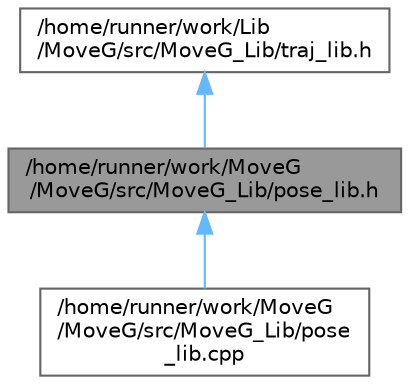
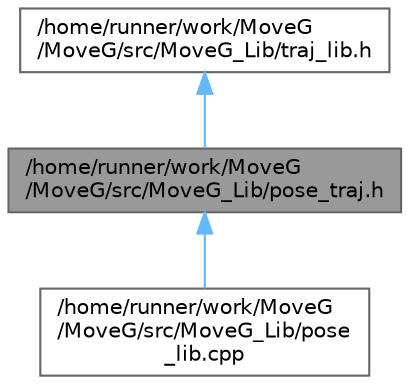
(205, 40) -> (205, 40)
(205, 180) -> (205, 180)
